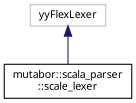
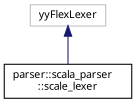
(68, 81) -> (68, 81)
